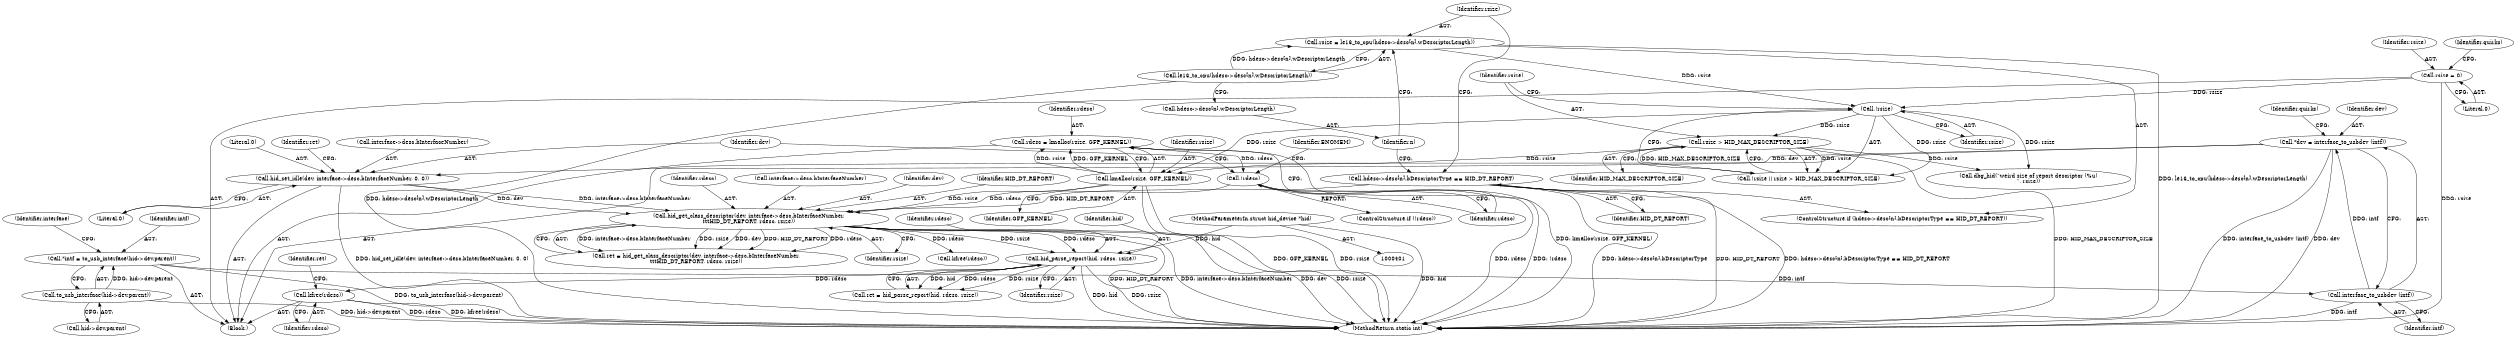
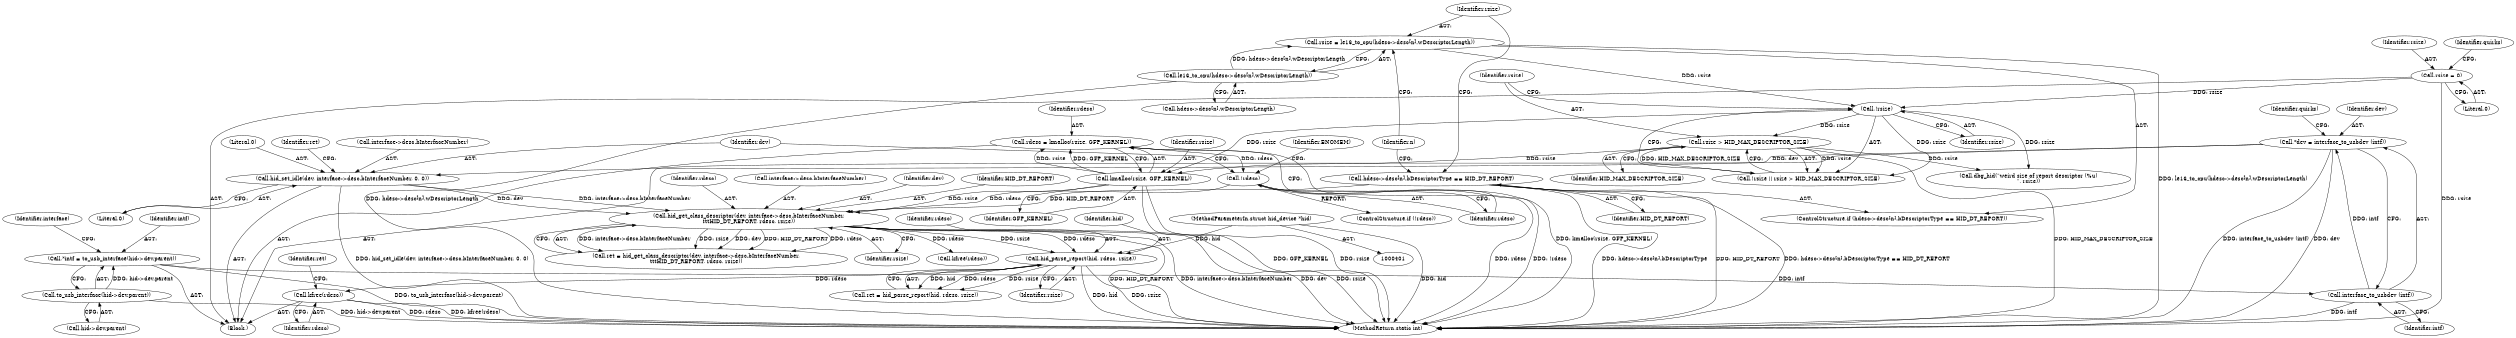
(1314, 126) -> (1231, 95)
